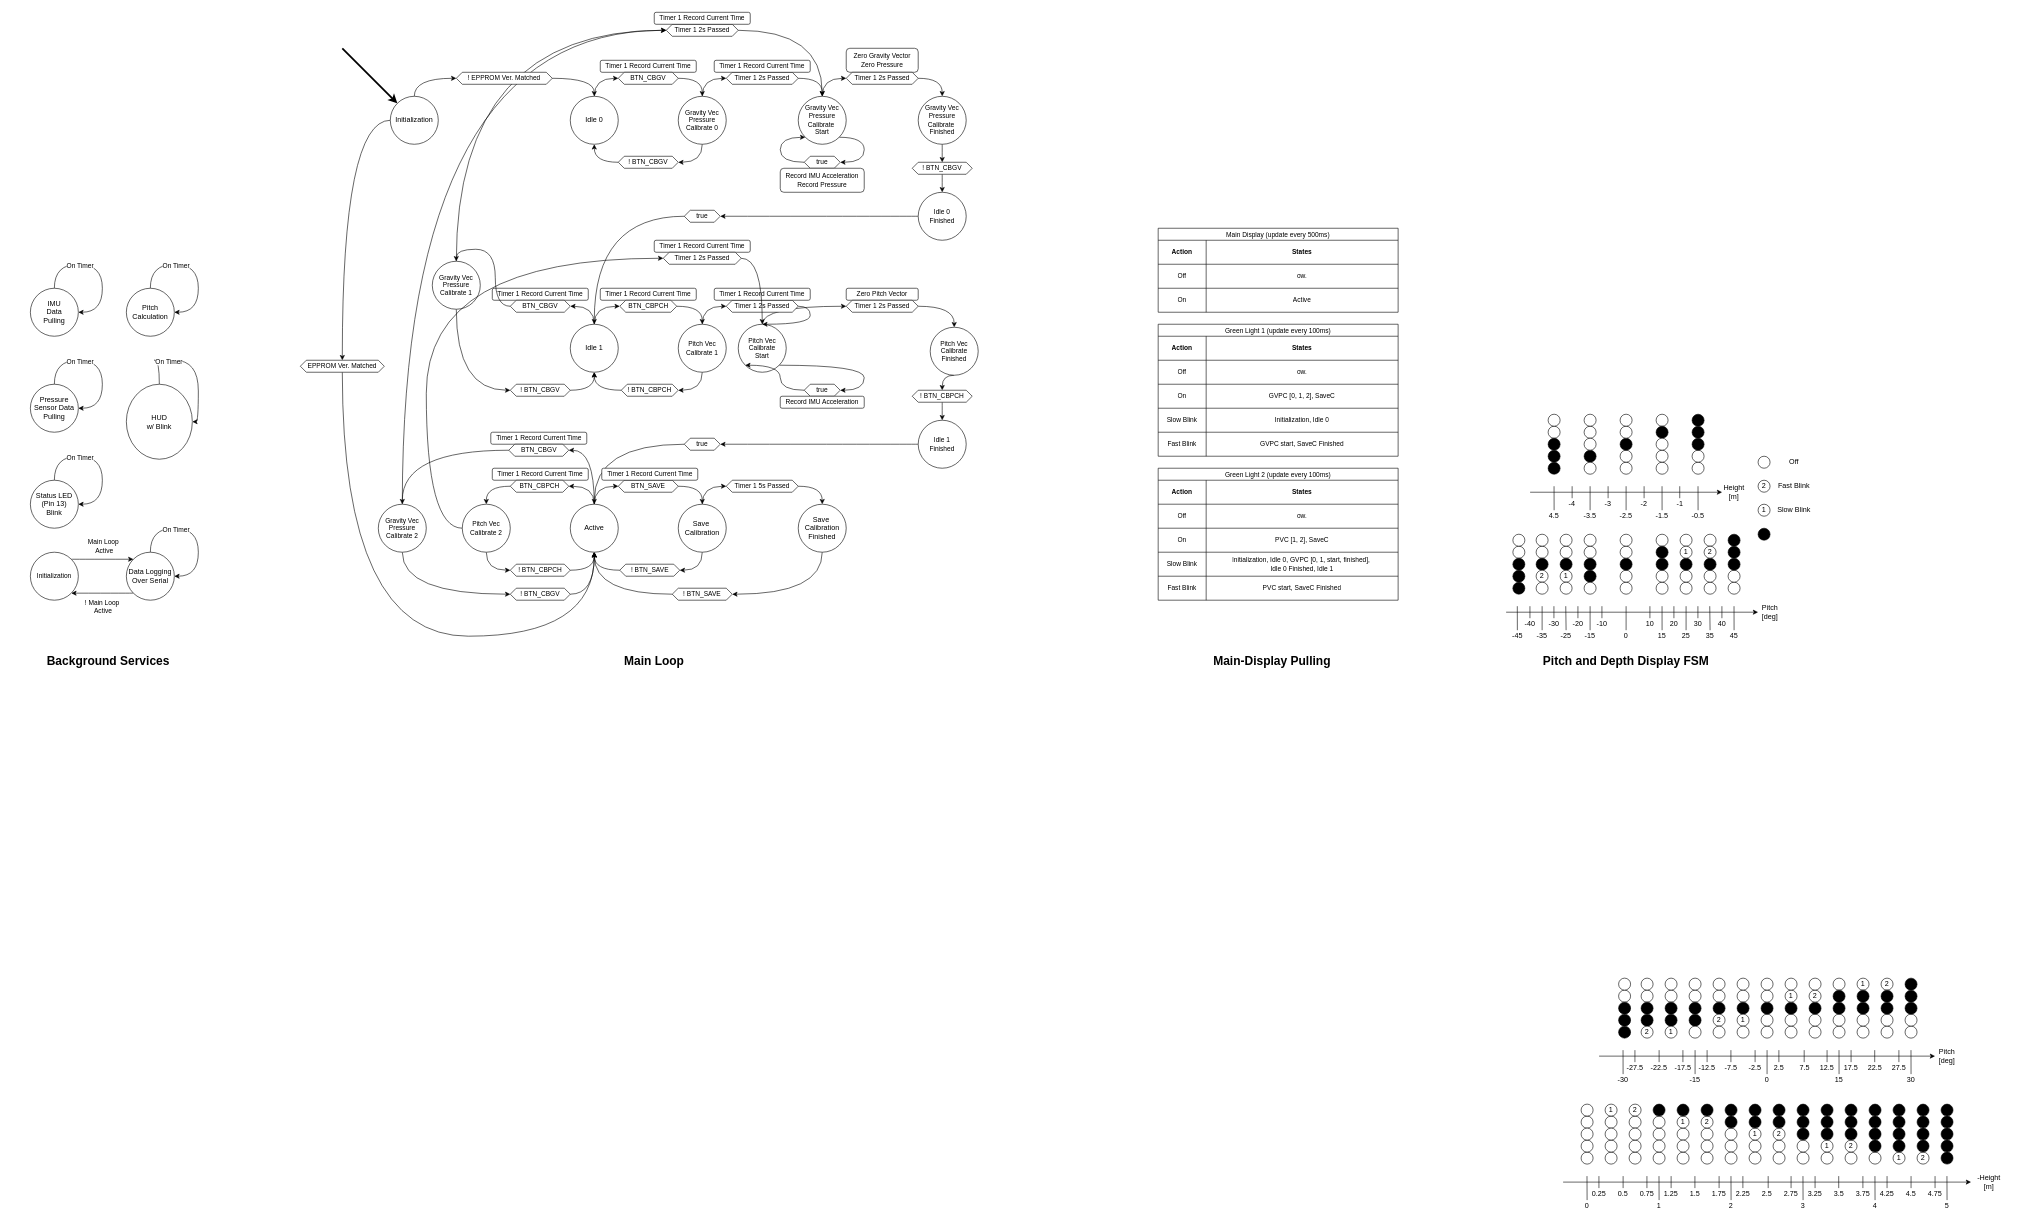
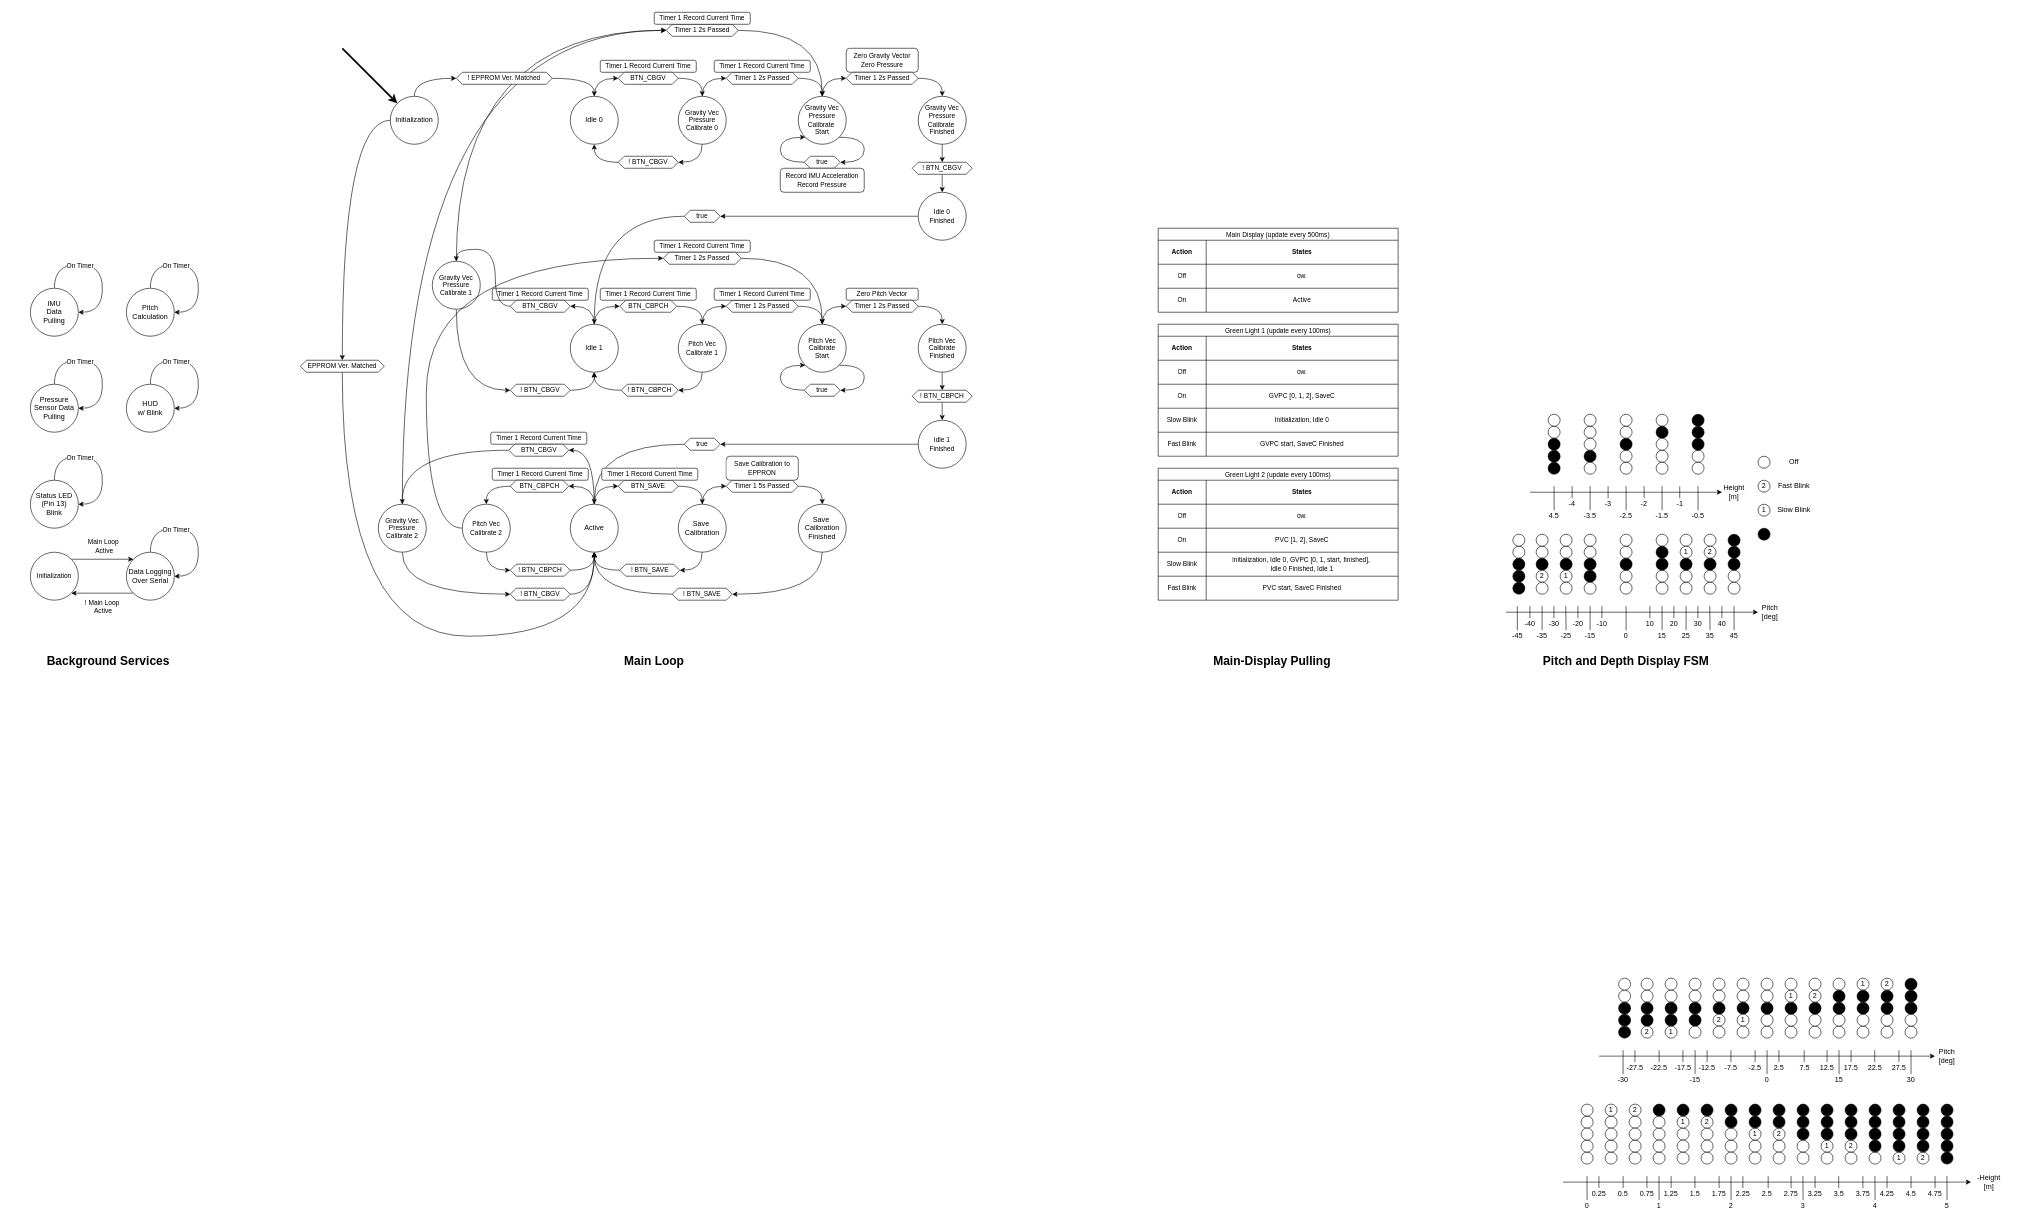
(762, 348) -> (822, 348)
(954, 351) -> (942, 348)
(822, 402) -> none
(159, 422) -> (150, 408)
none -> (762, 468)
